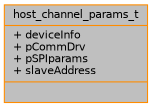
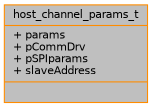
(47, 35) -> (40, 35)
